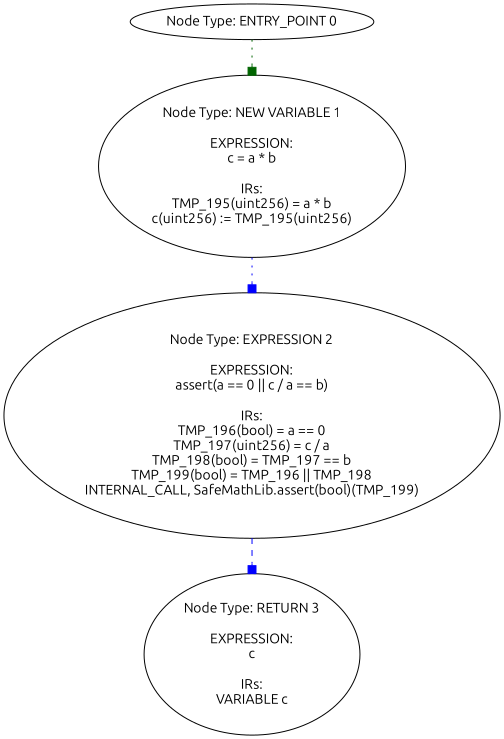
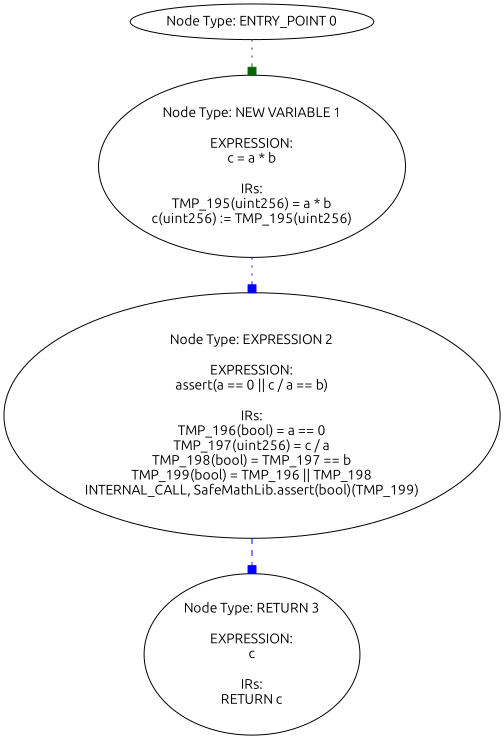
(252, 654) -> (252, 654)
